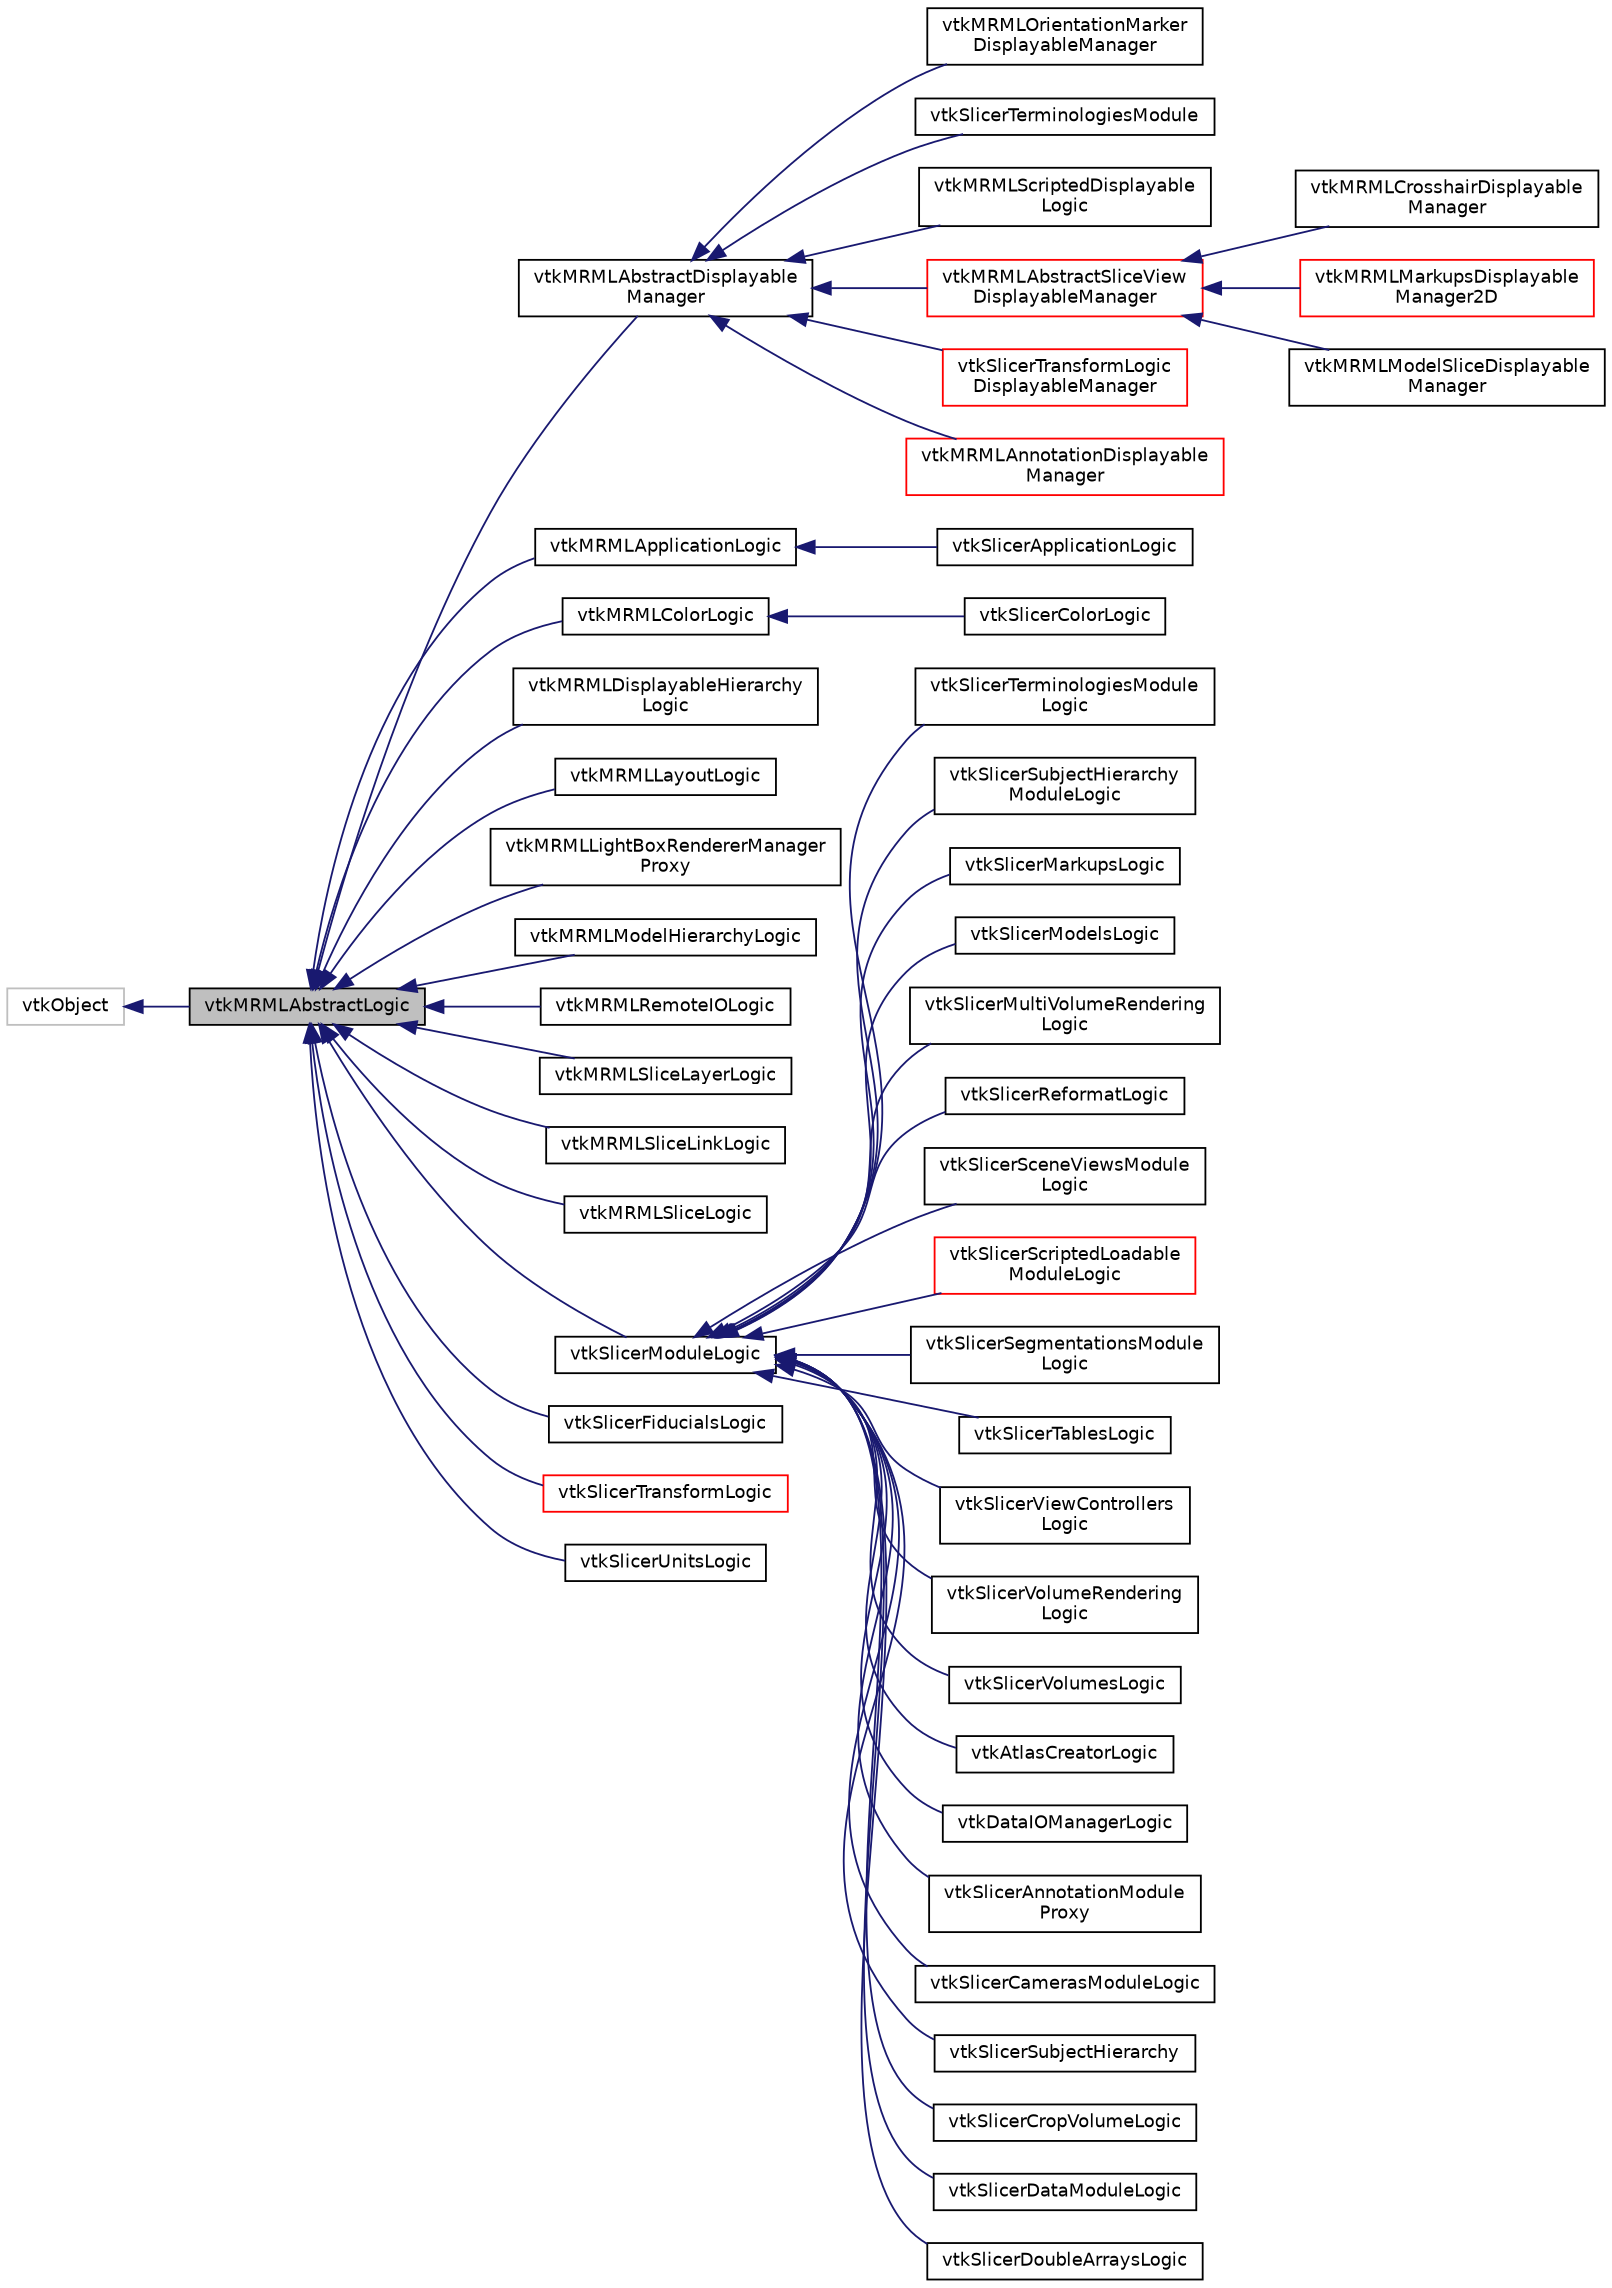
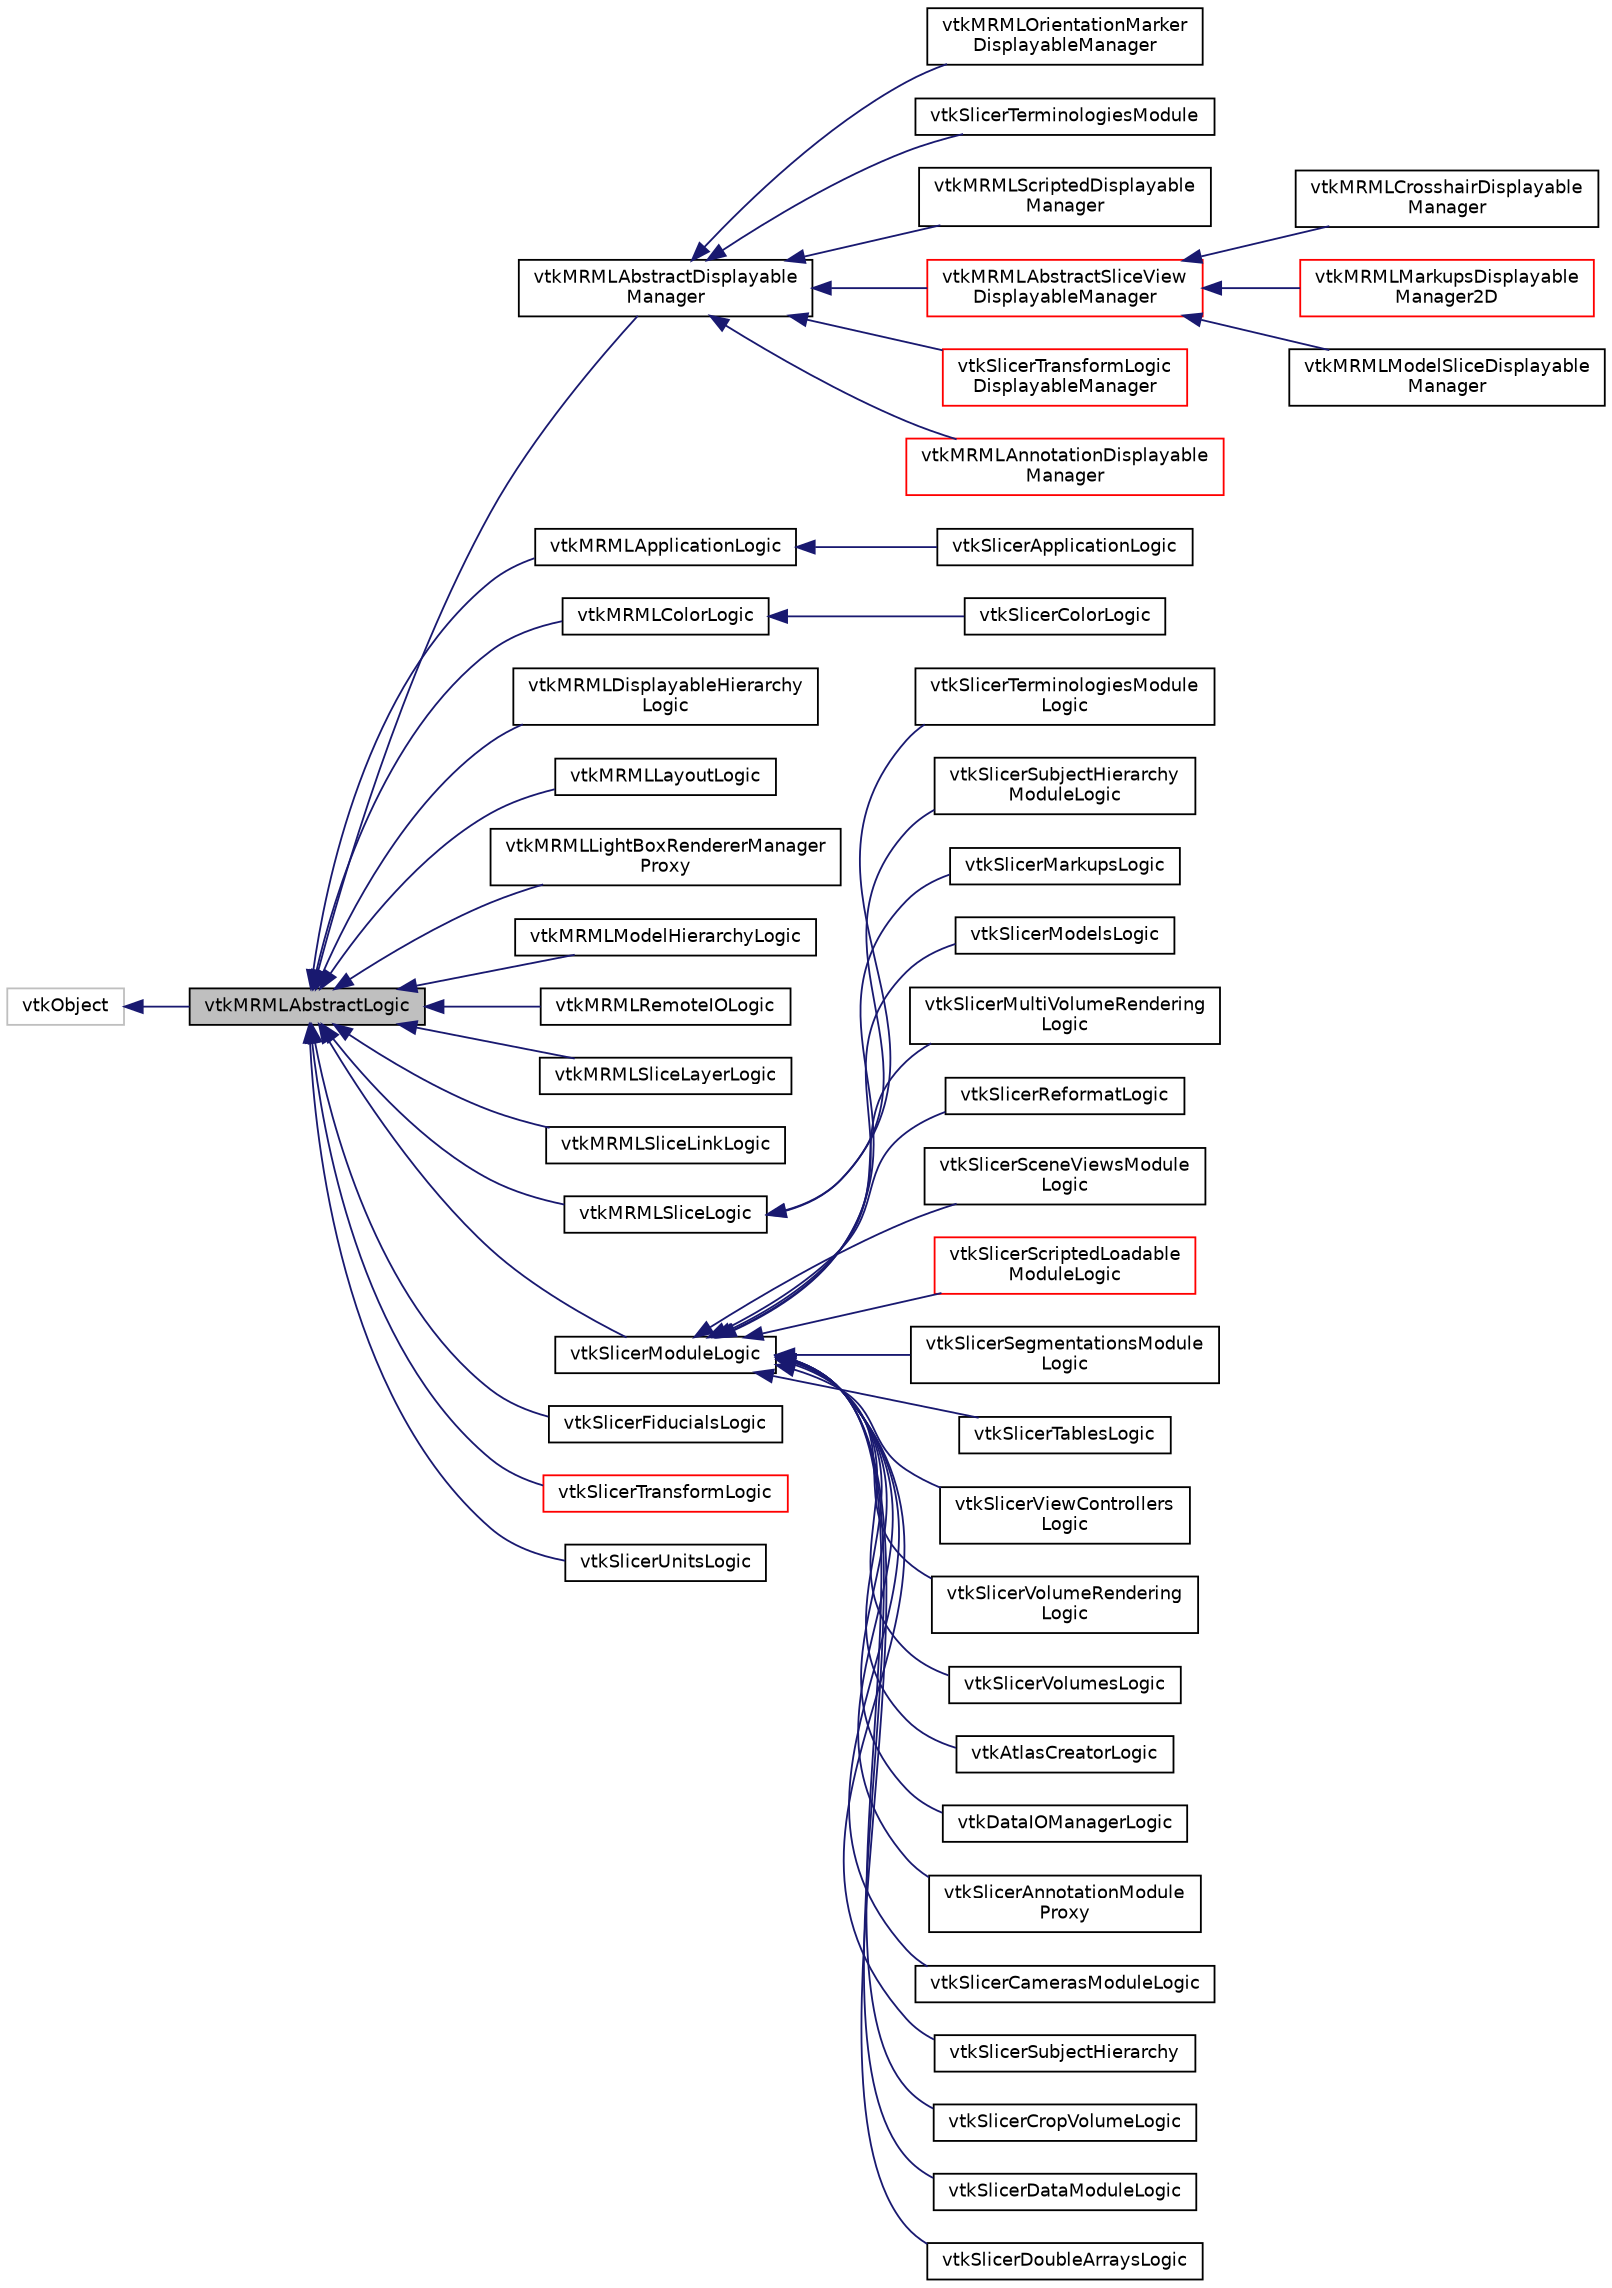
(1065, 197) -> (1065, 197)
(852, 909) -> (862, 885)
(875, 1087) -> (877, 1020)
